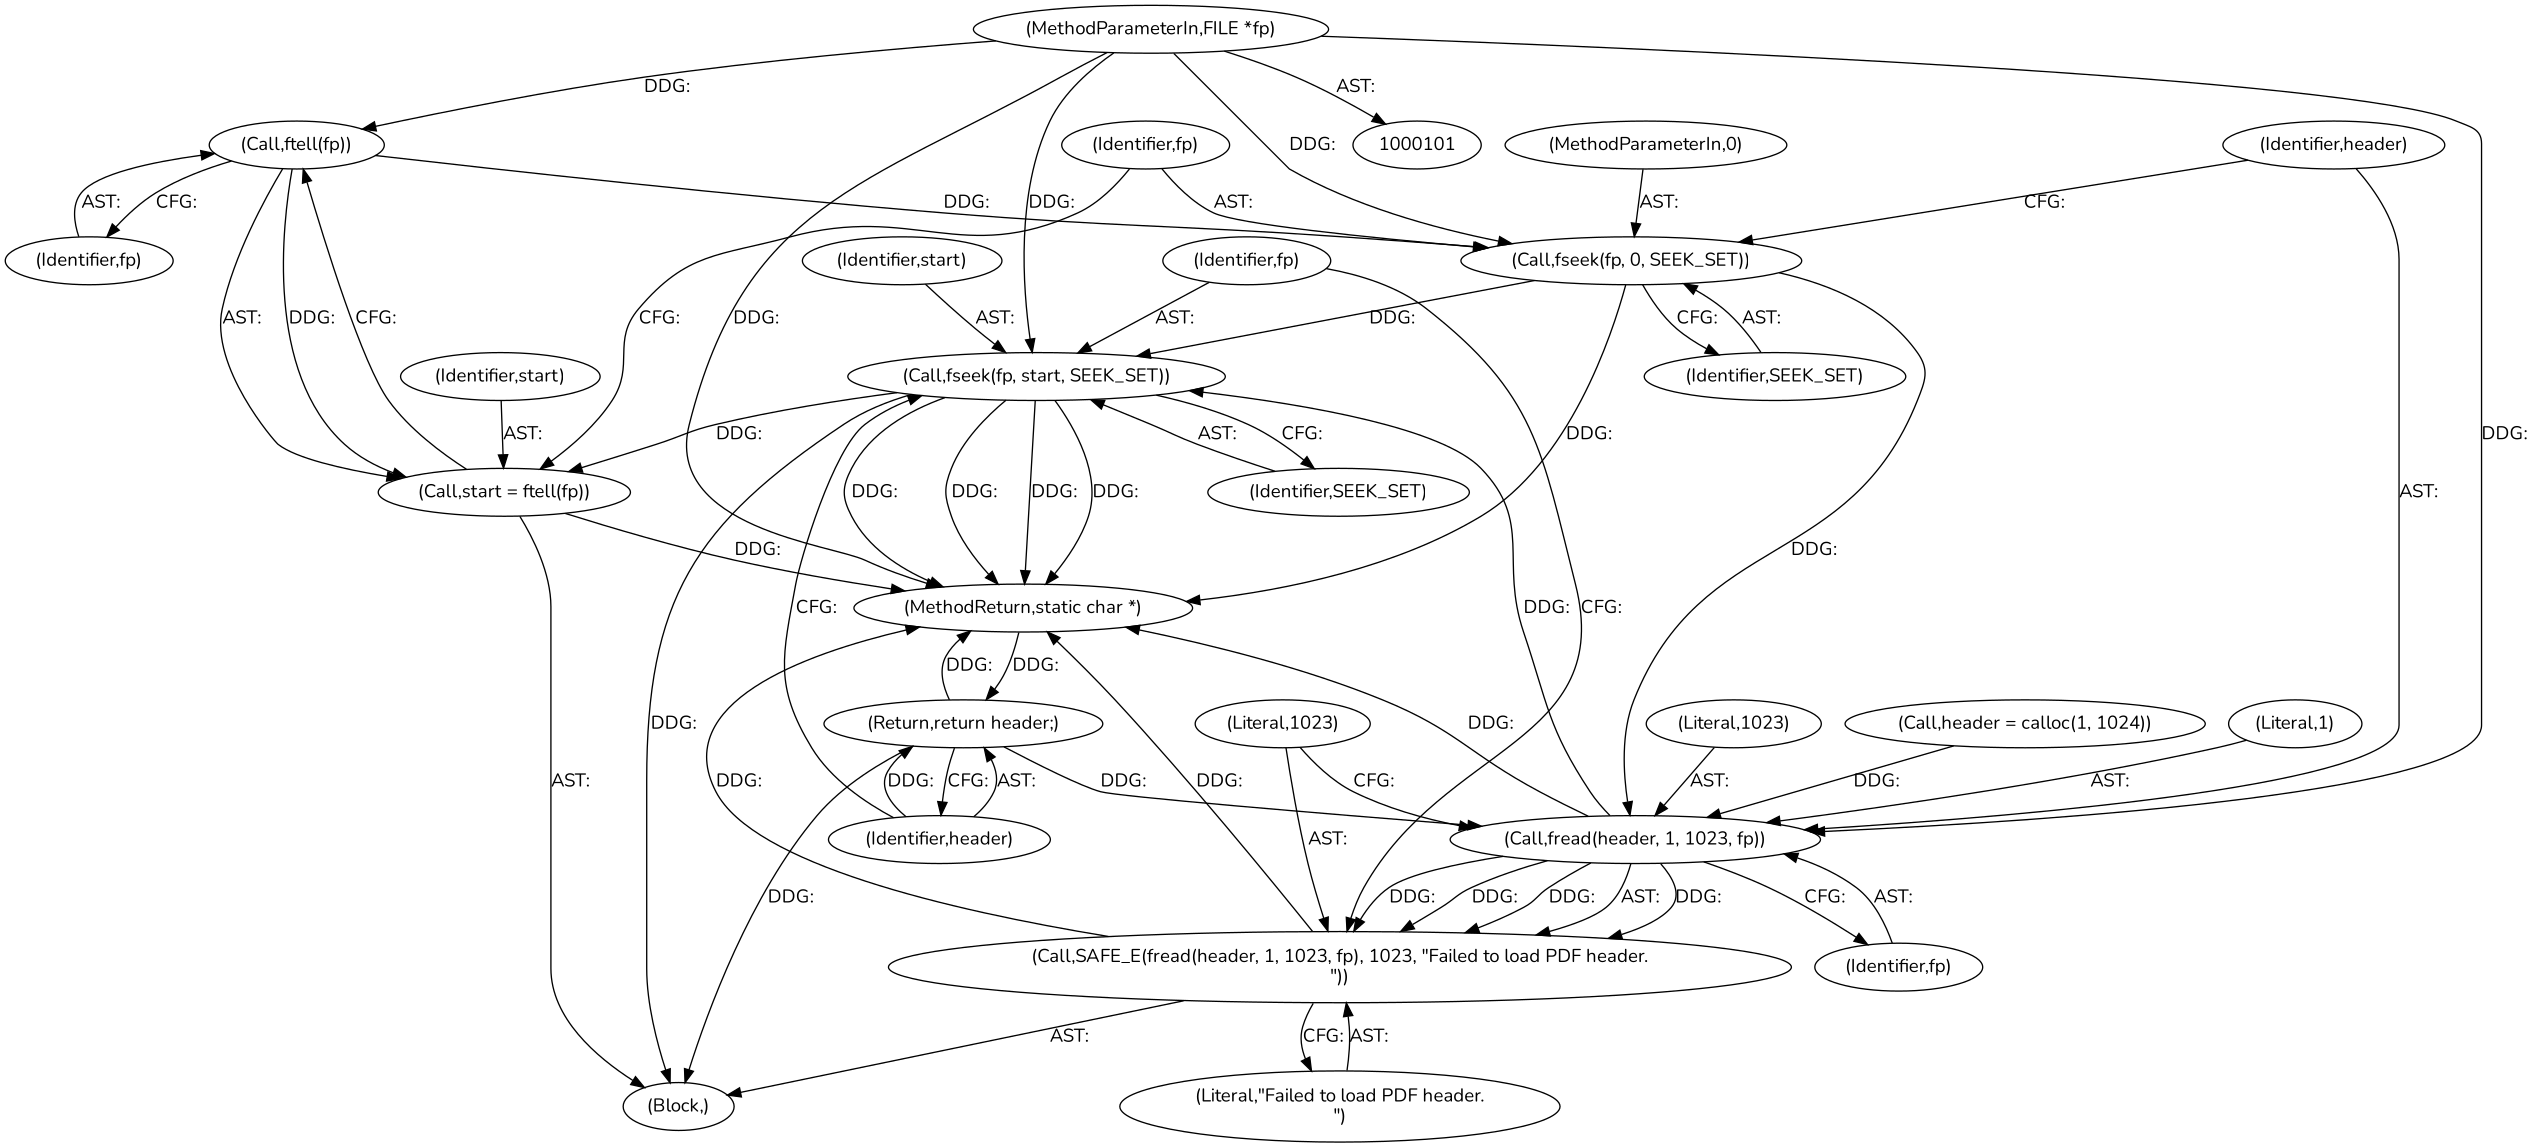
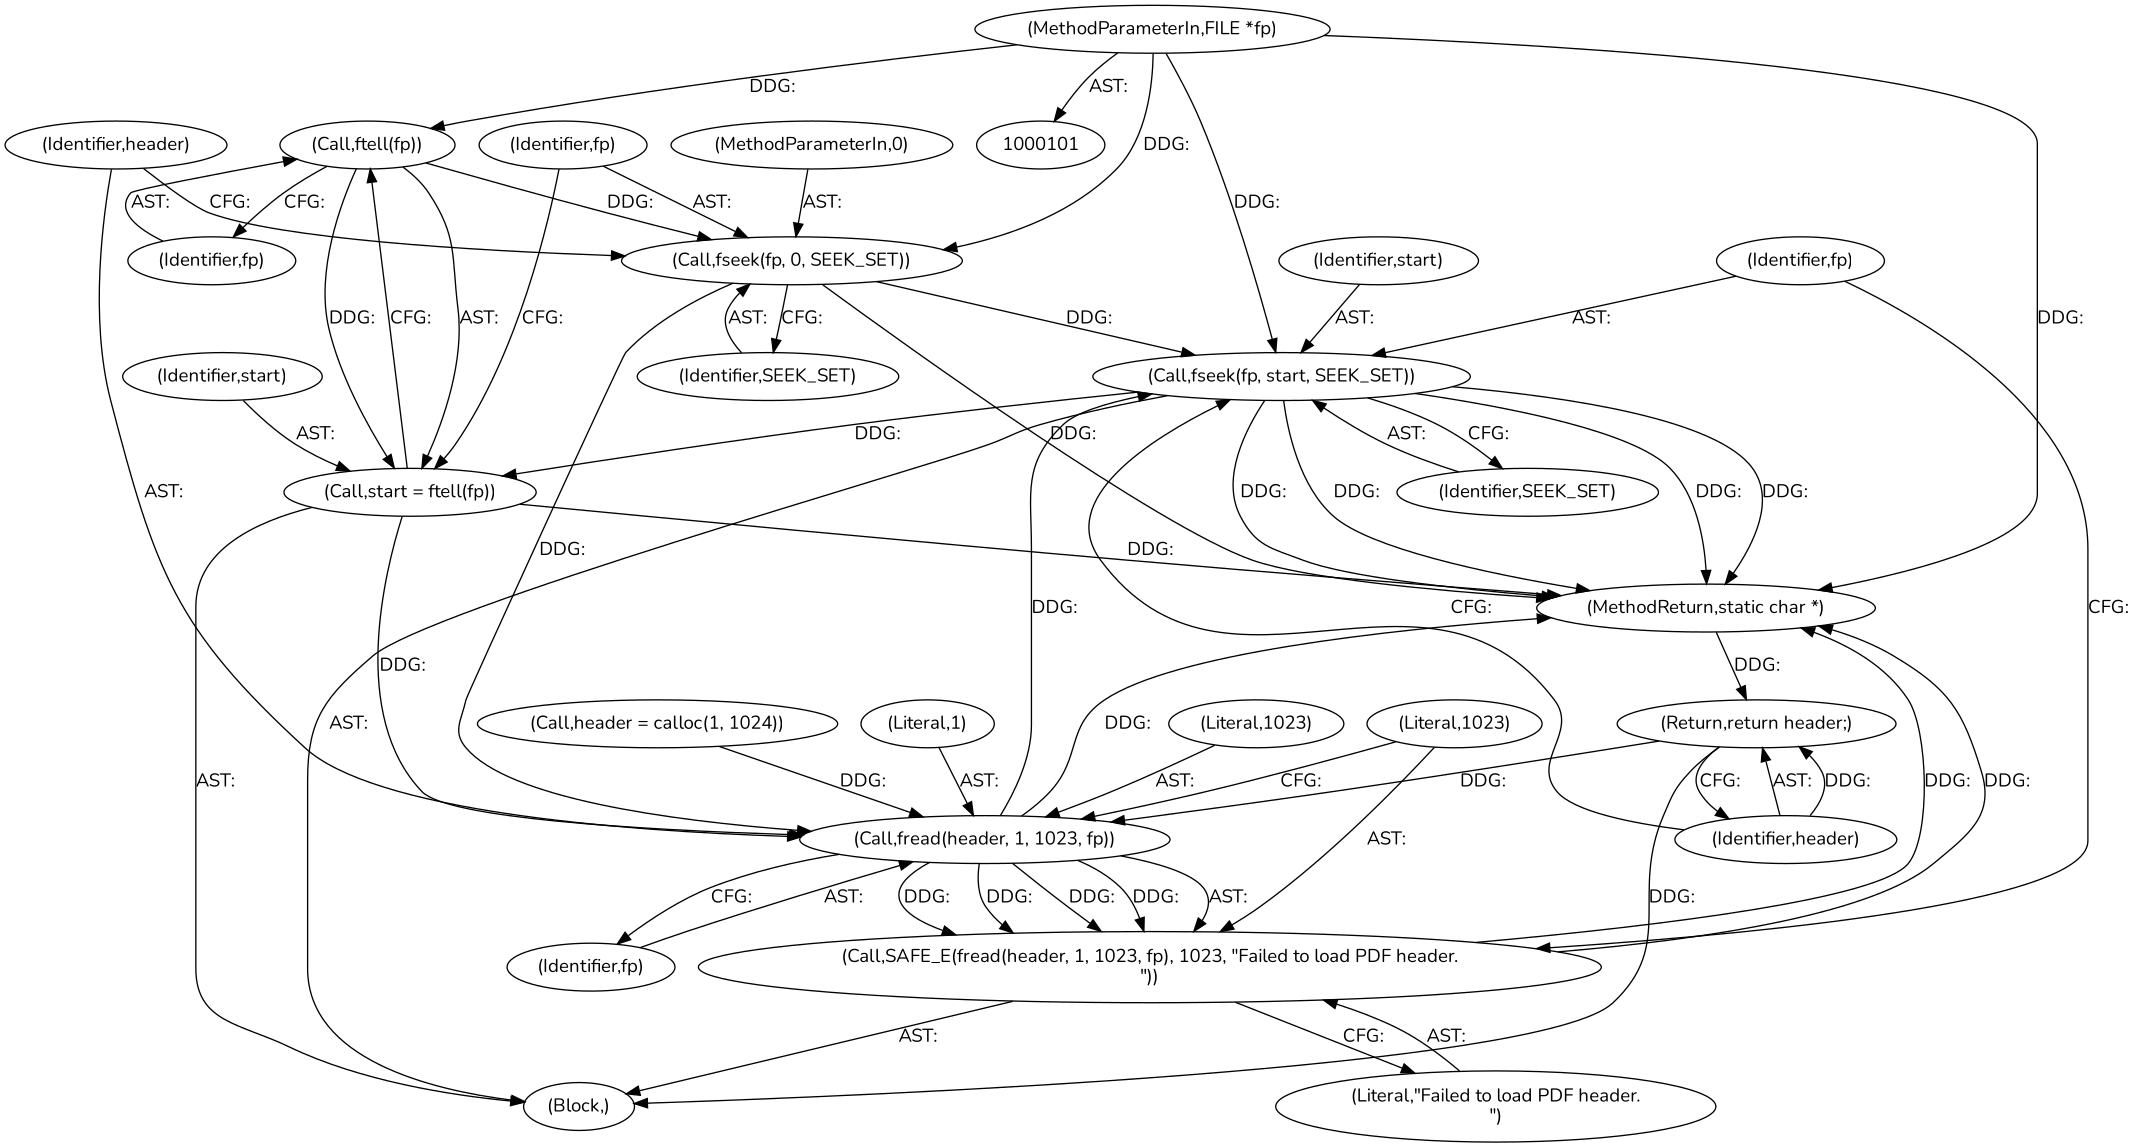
(2481, 184) -> (418, 786)
(942, 667) -> none
(677, 724) -> (352, 724)
